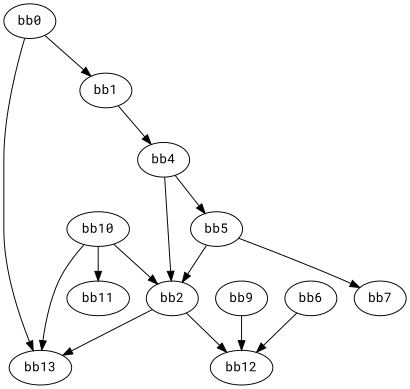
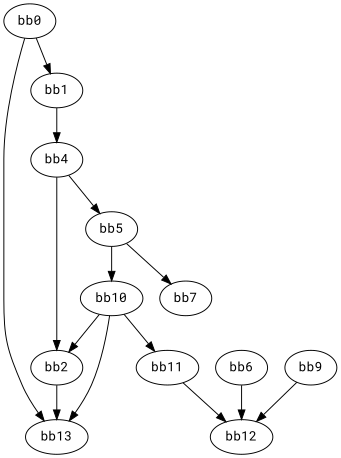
(197, 260) -> (112, 259)
(203, 329) -> (201, 399)
